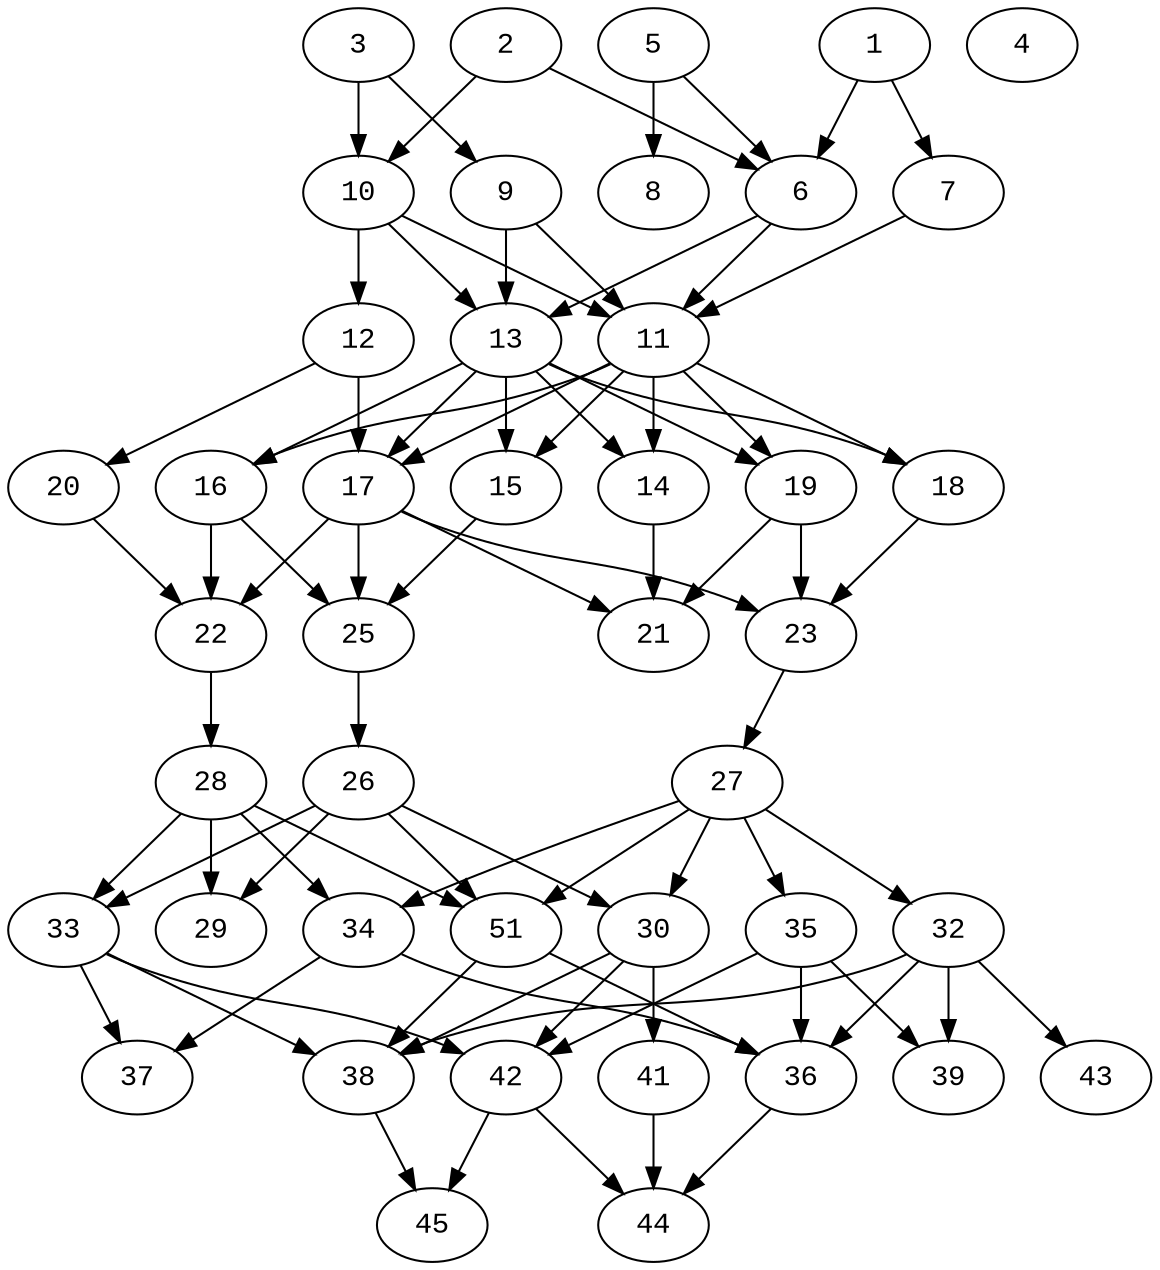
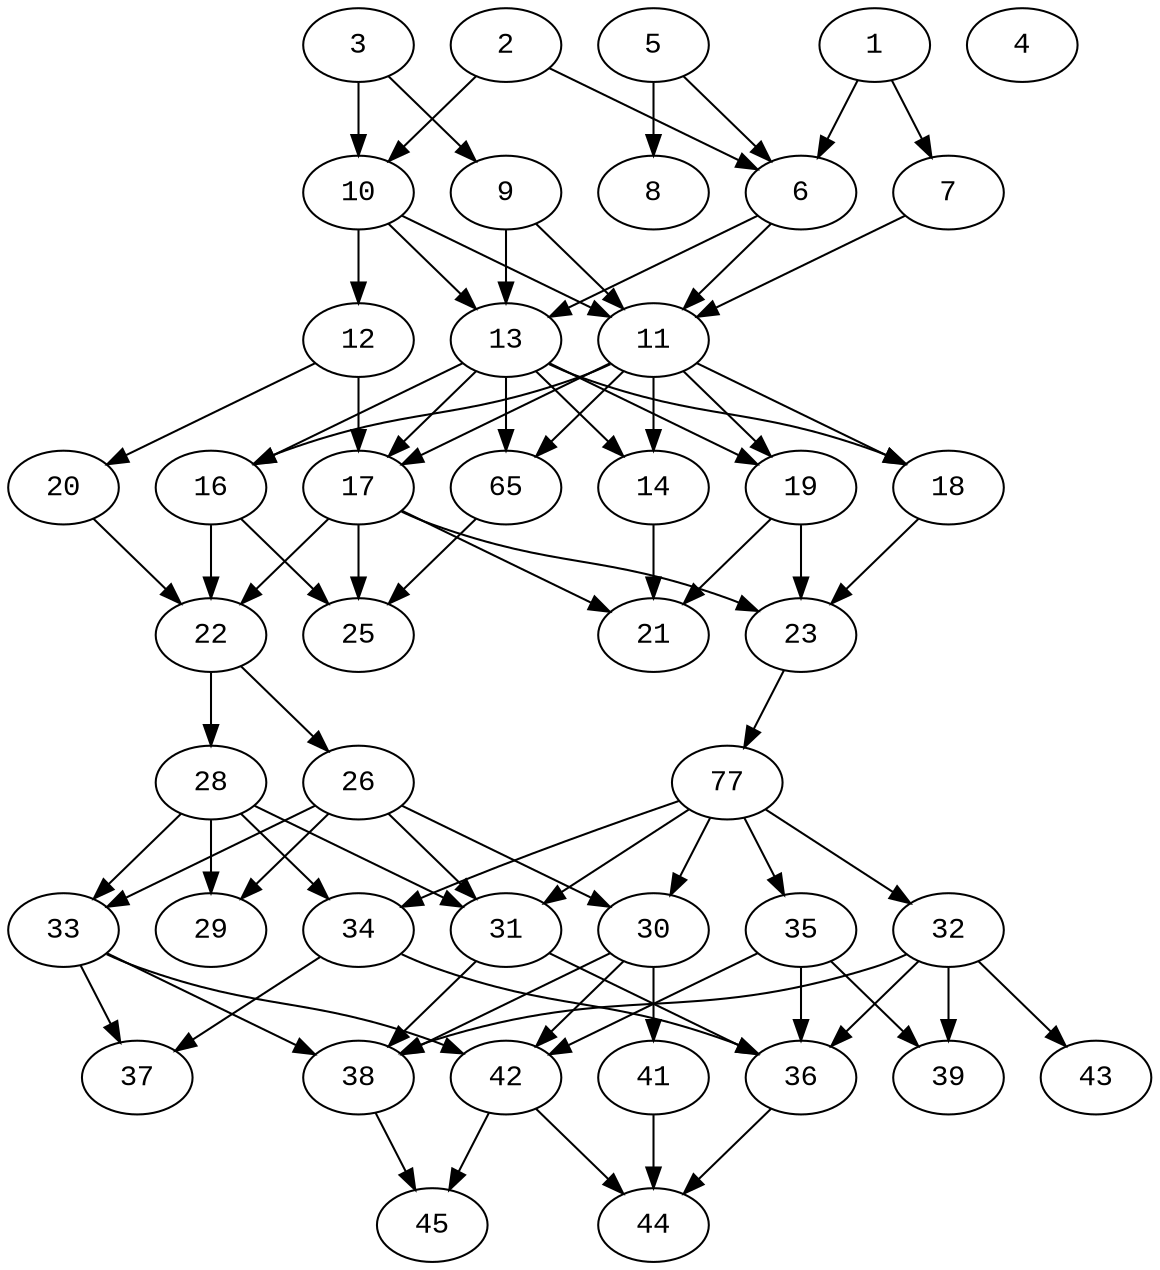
(506, 488) -> (506, 488)
(359, 699) -> (277, 701)
(727, 783) -> (727, 783)
(506, 930) -> (506, 930)
